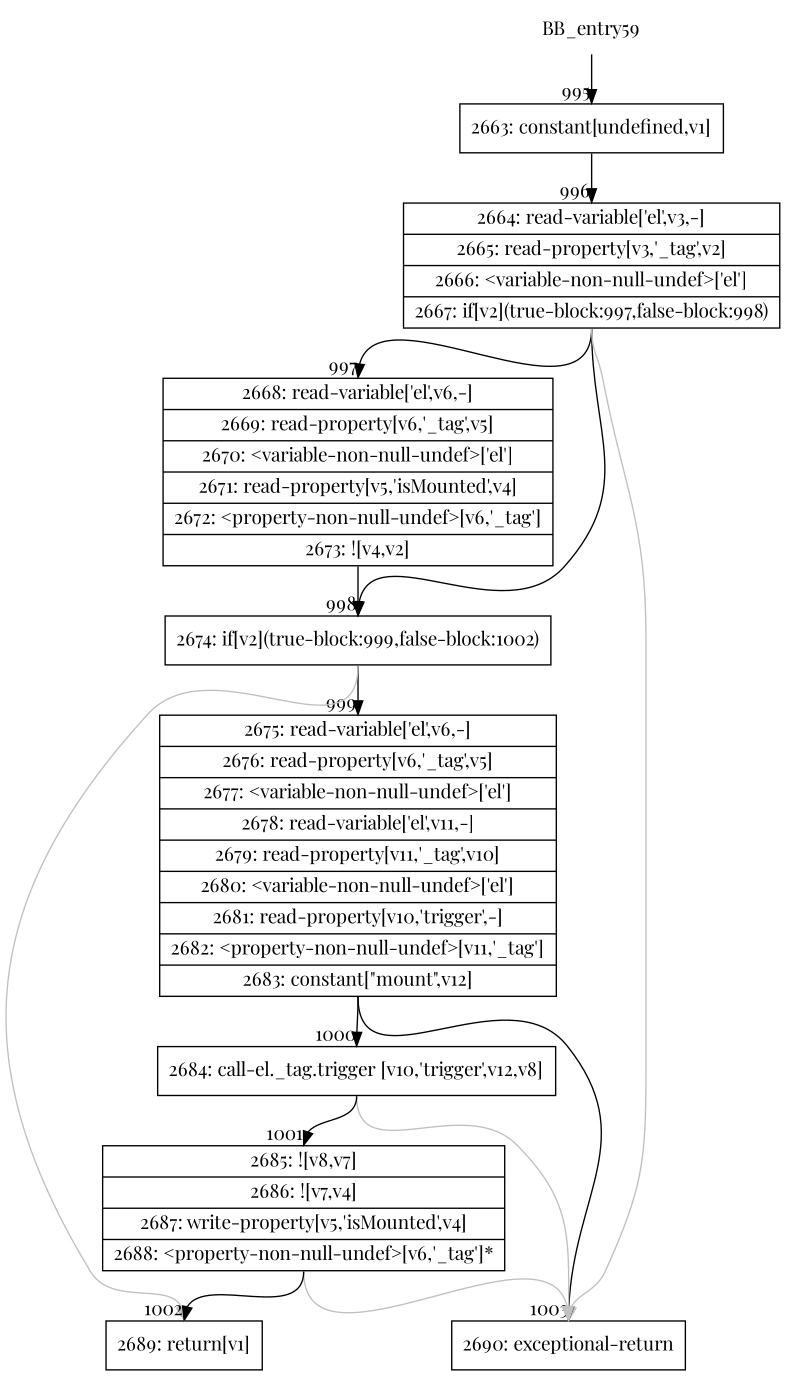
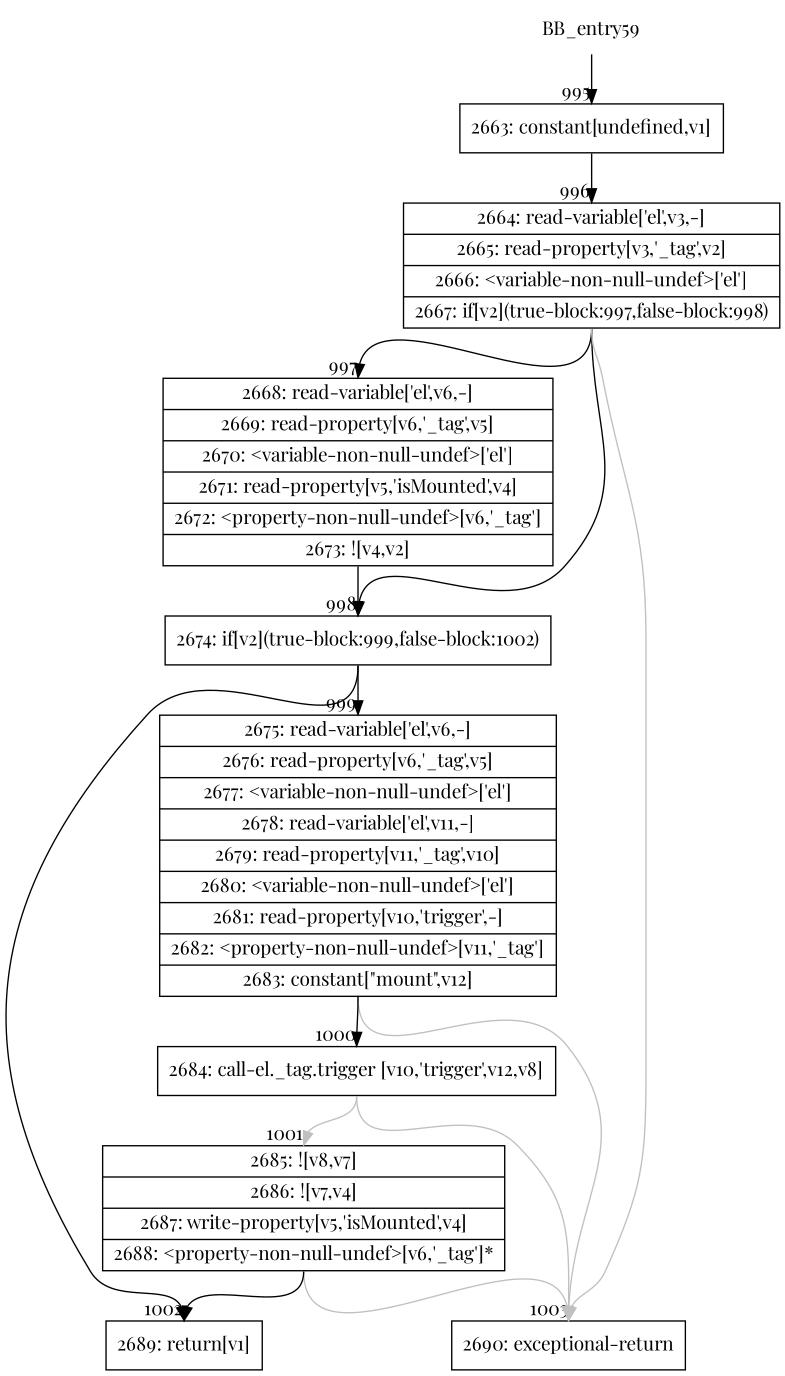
(23, 913) -> (23, 913)
(576, 1059) -> (576, 1059)
(337, 1118) -> (337, 1118)
